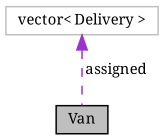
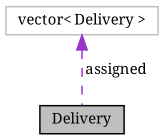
(82, 120) -> (82, 120)
